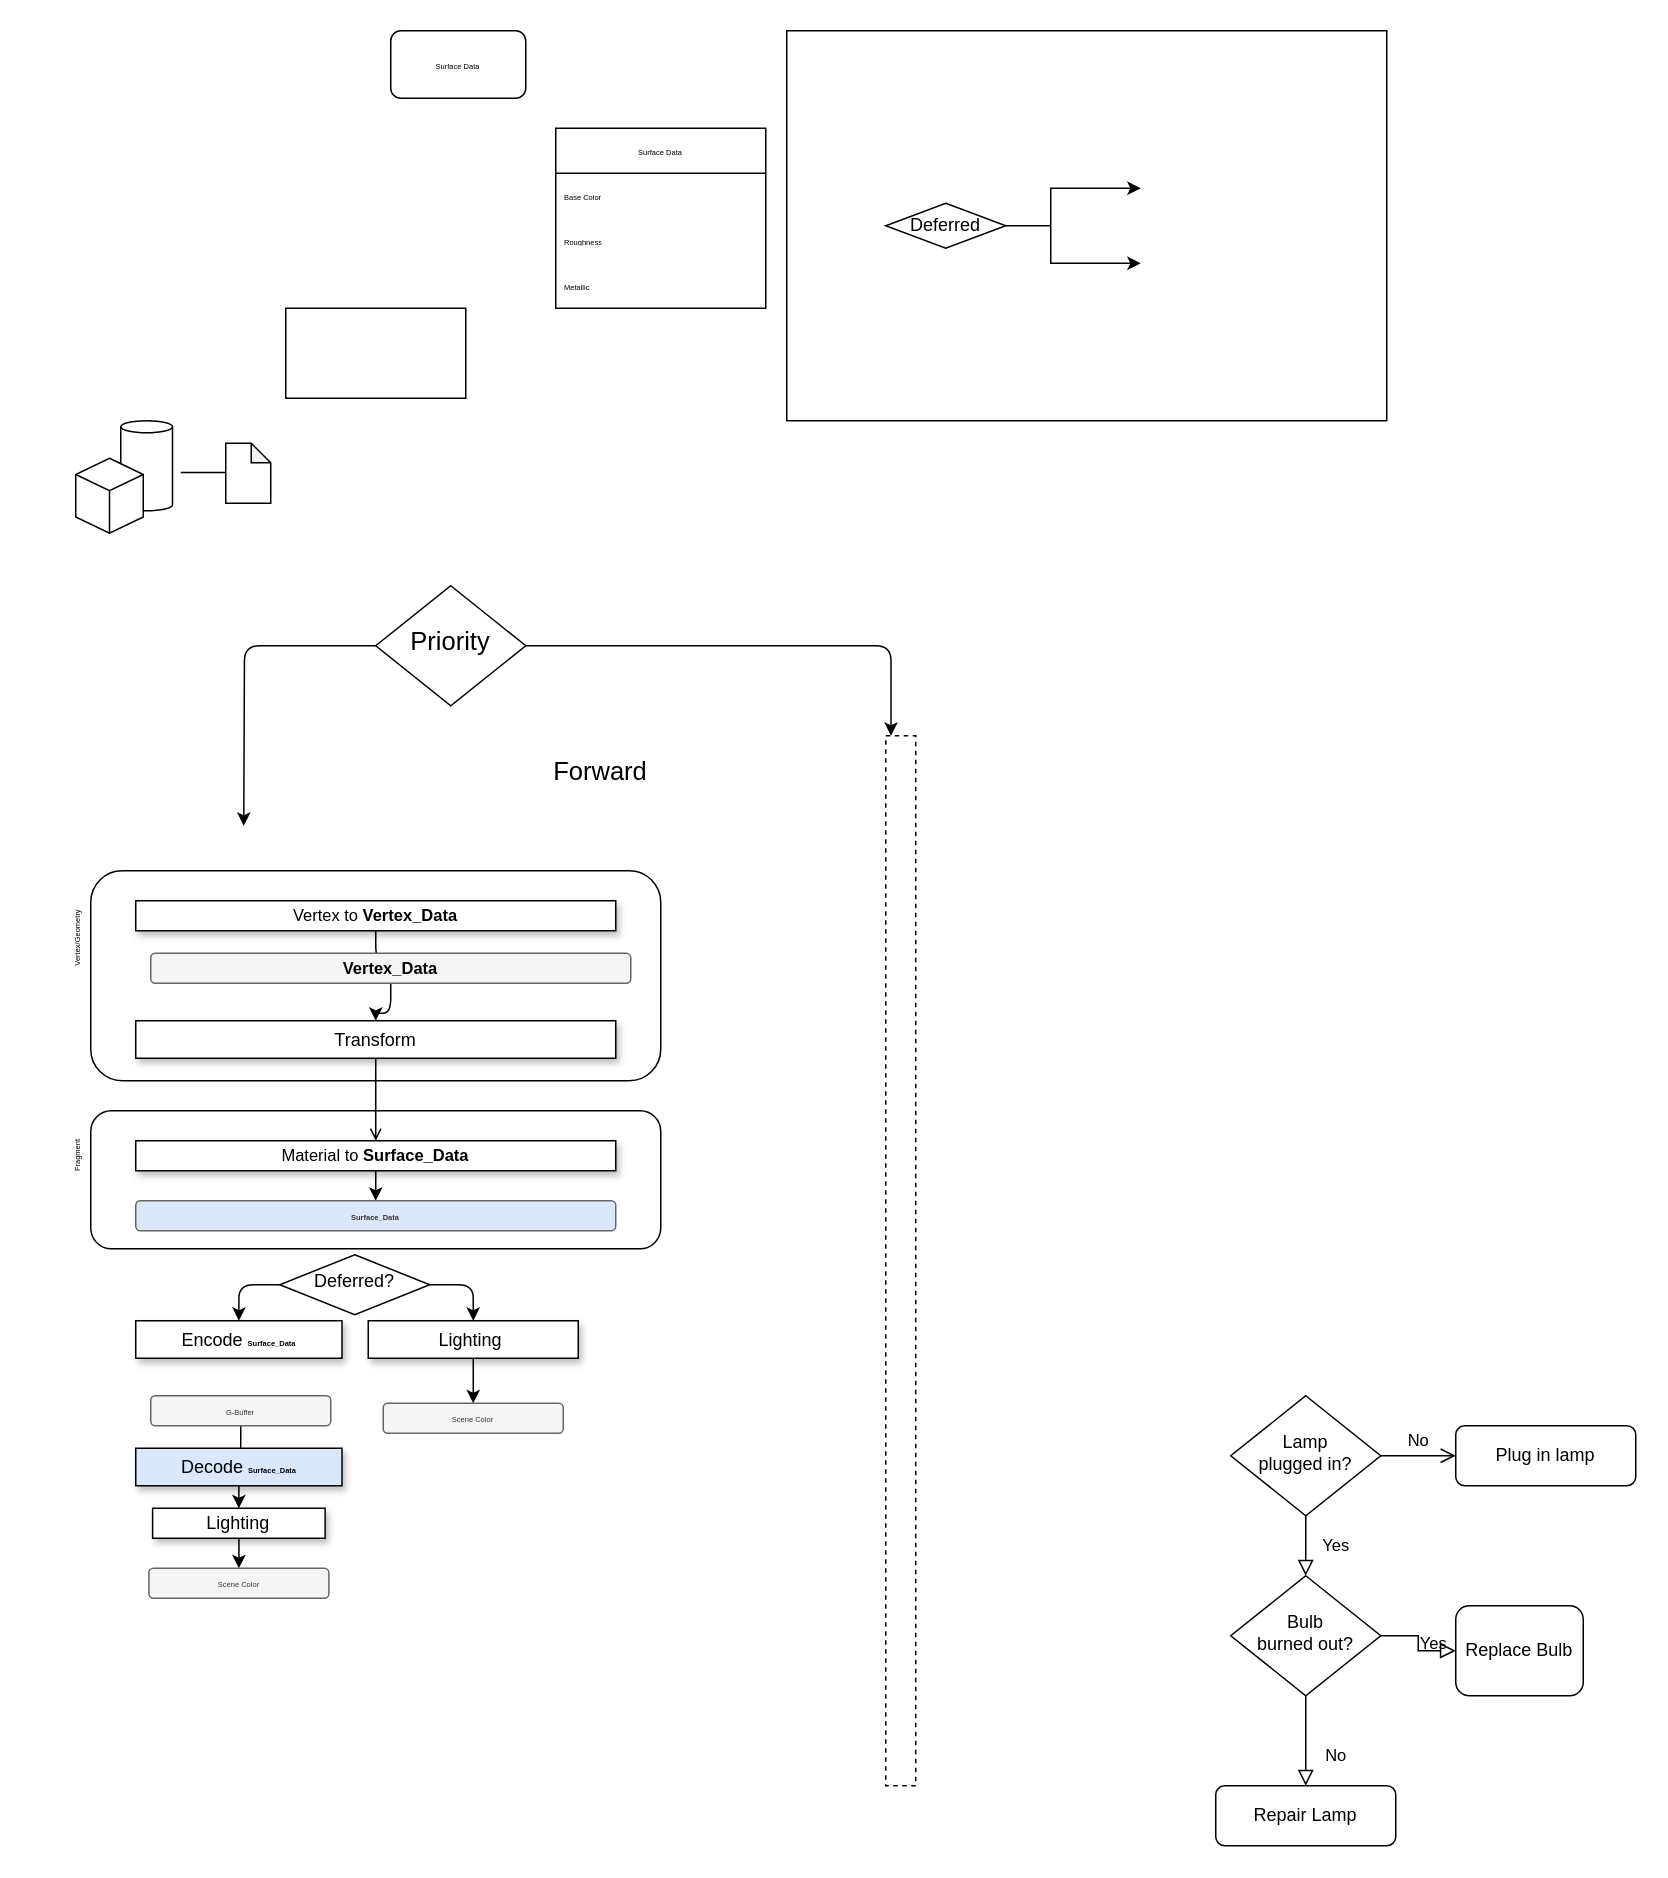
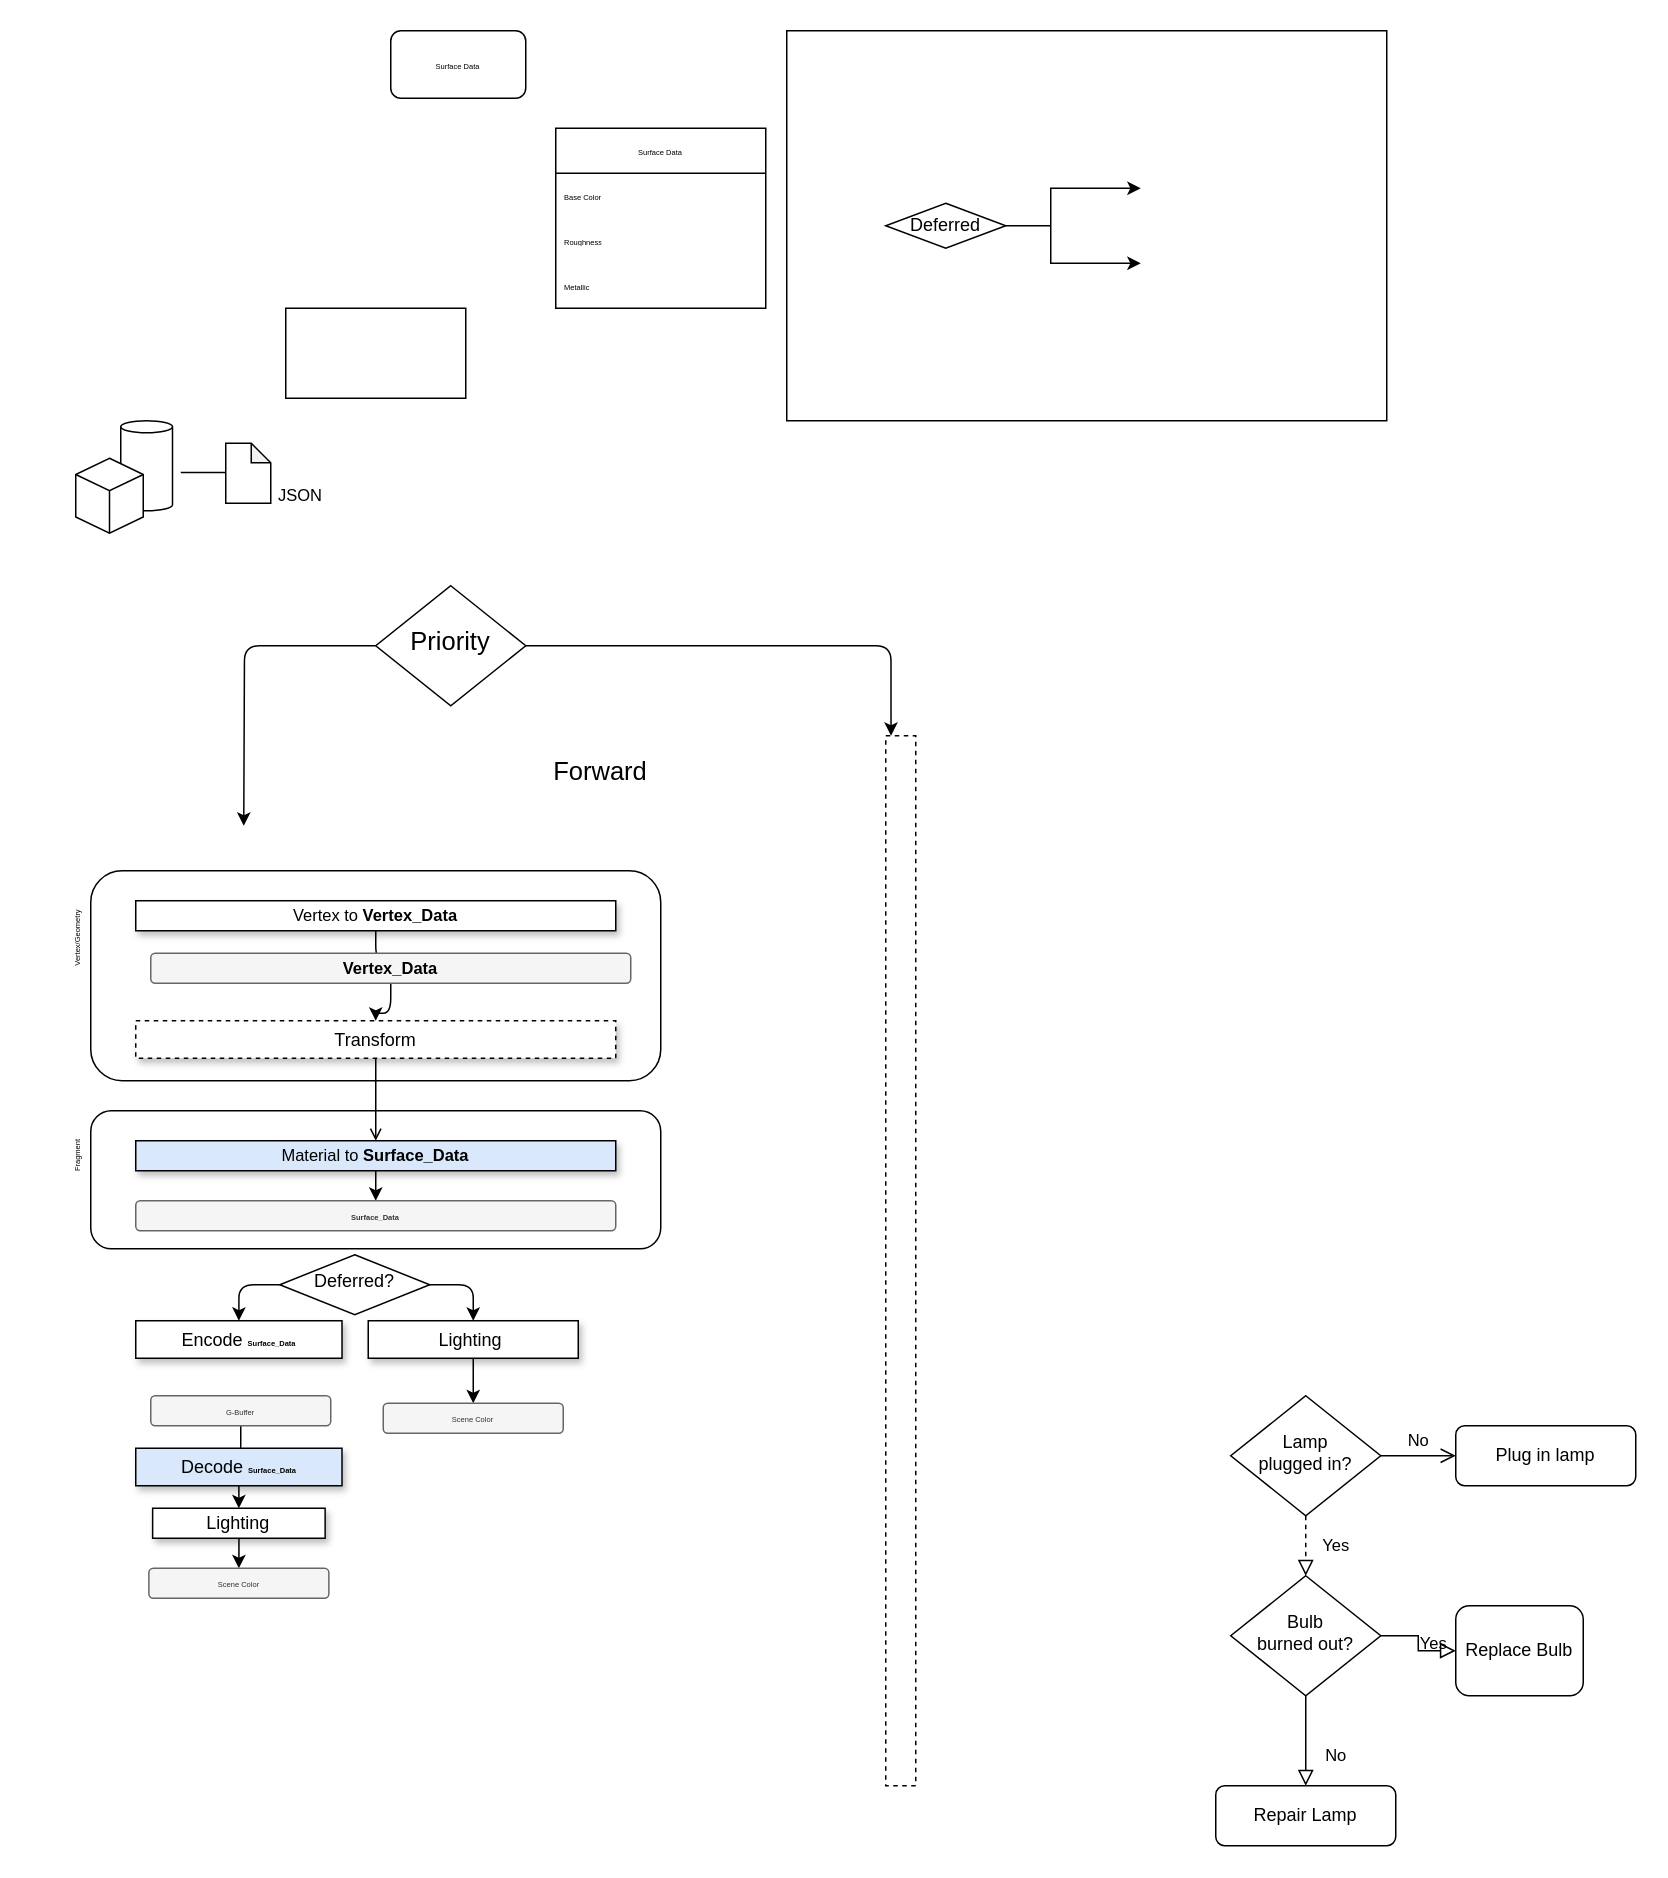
none -> (301, 496)
(376, 1040) -> (376, 1040)
(376, 1156) -> (376, 1156)
(376, 1216) -> (376, 1216)
(1306, 1539) -> (1306, 1539)
